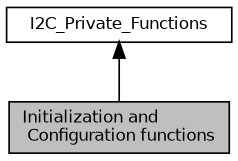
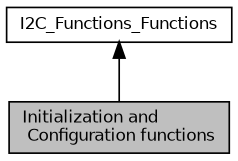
(119, 25) -> (119, 25)
